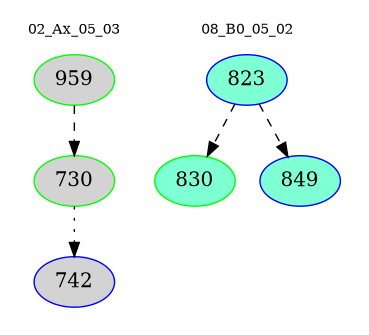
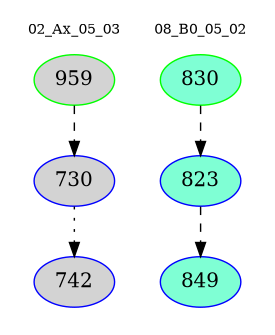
(224, 124) -> (201, 124)
(74, 181) -> (74, 181)
